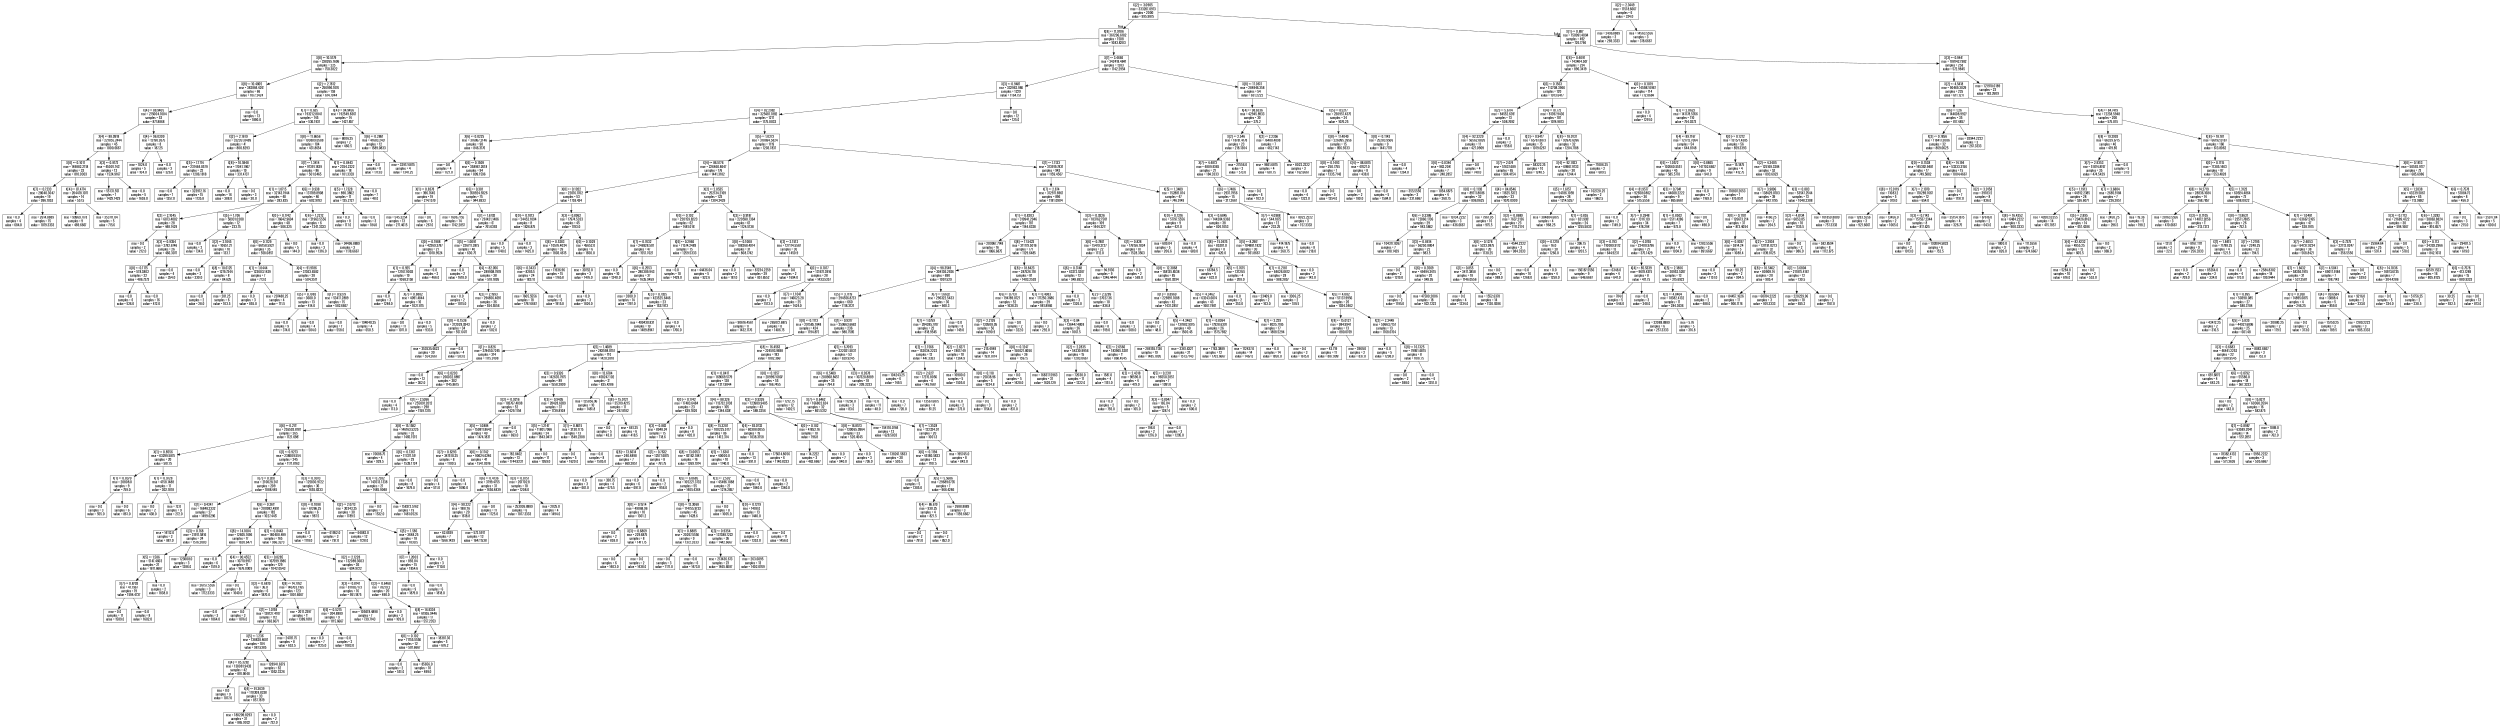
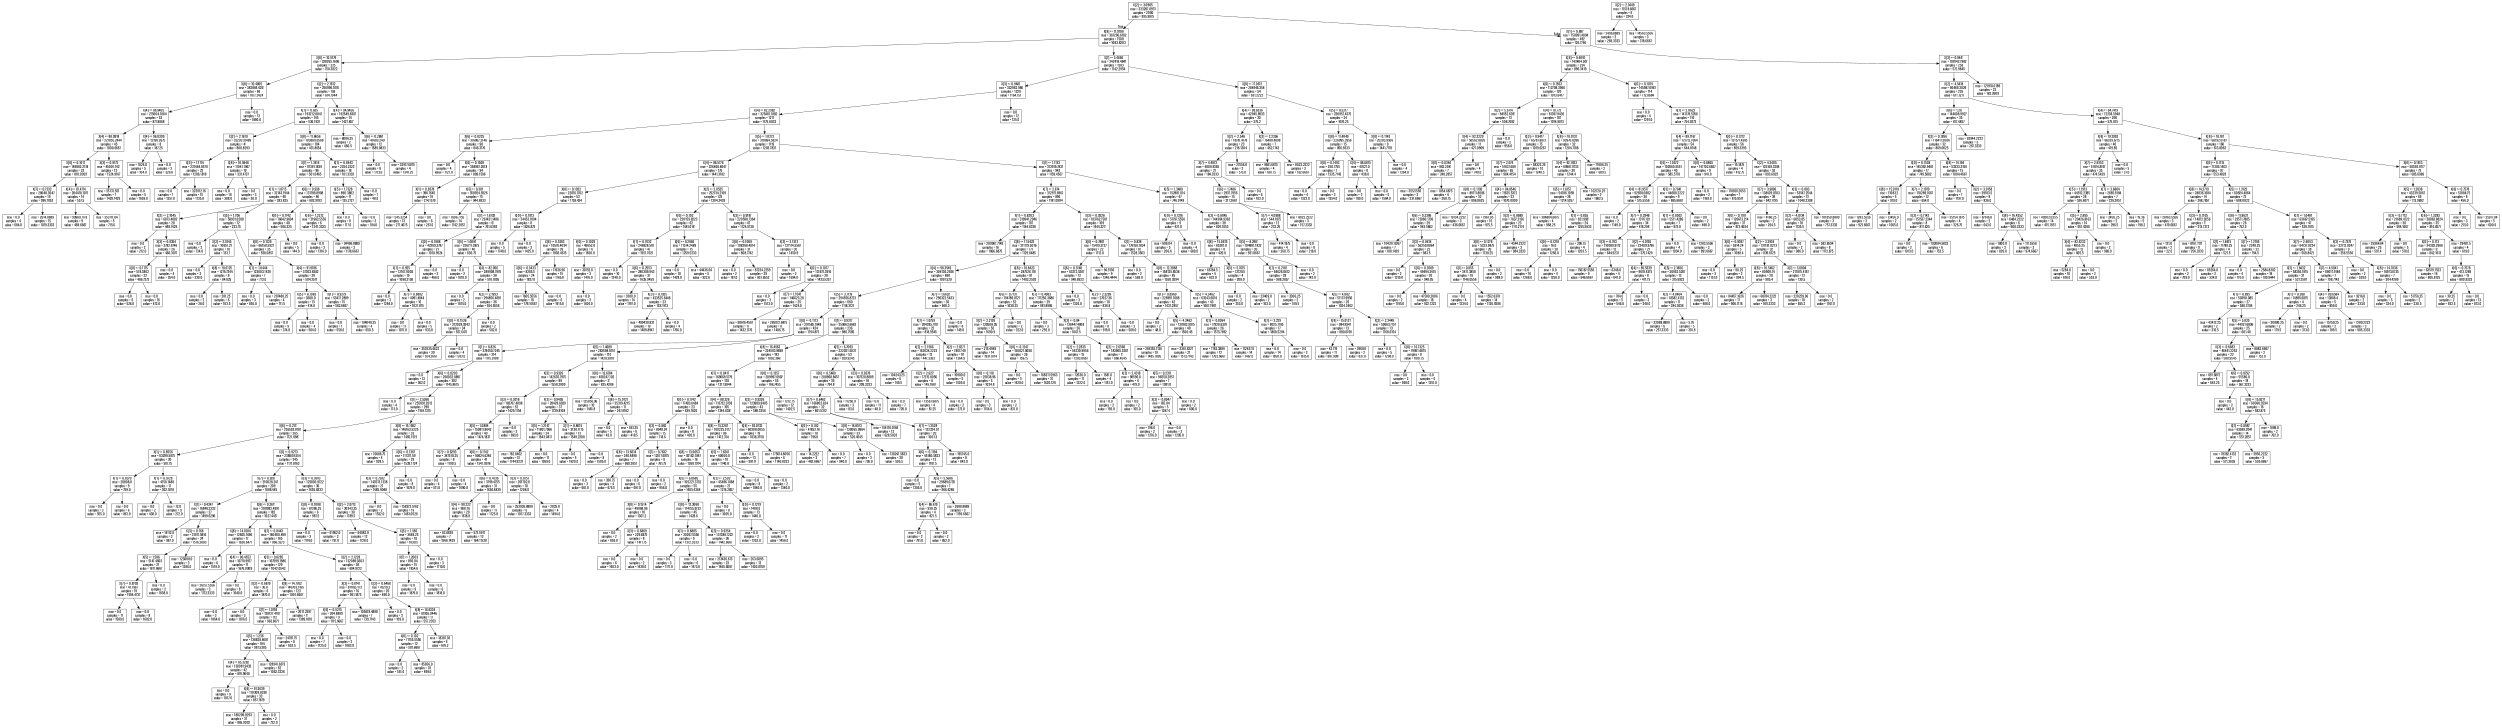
(571, 221) -> none
(227, 233) -> (241, 247)
(1422, 248) -> (1422, 248)
(2445, 260) -> (2461, 259)
(211, 616) -> (211, 616)
